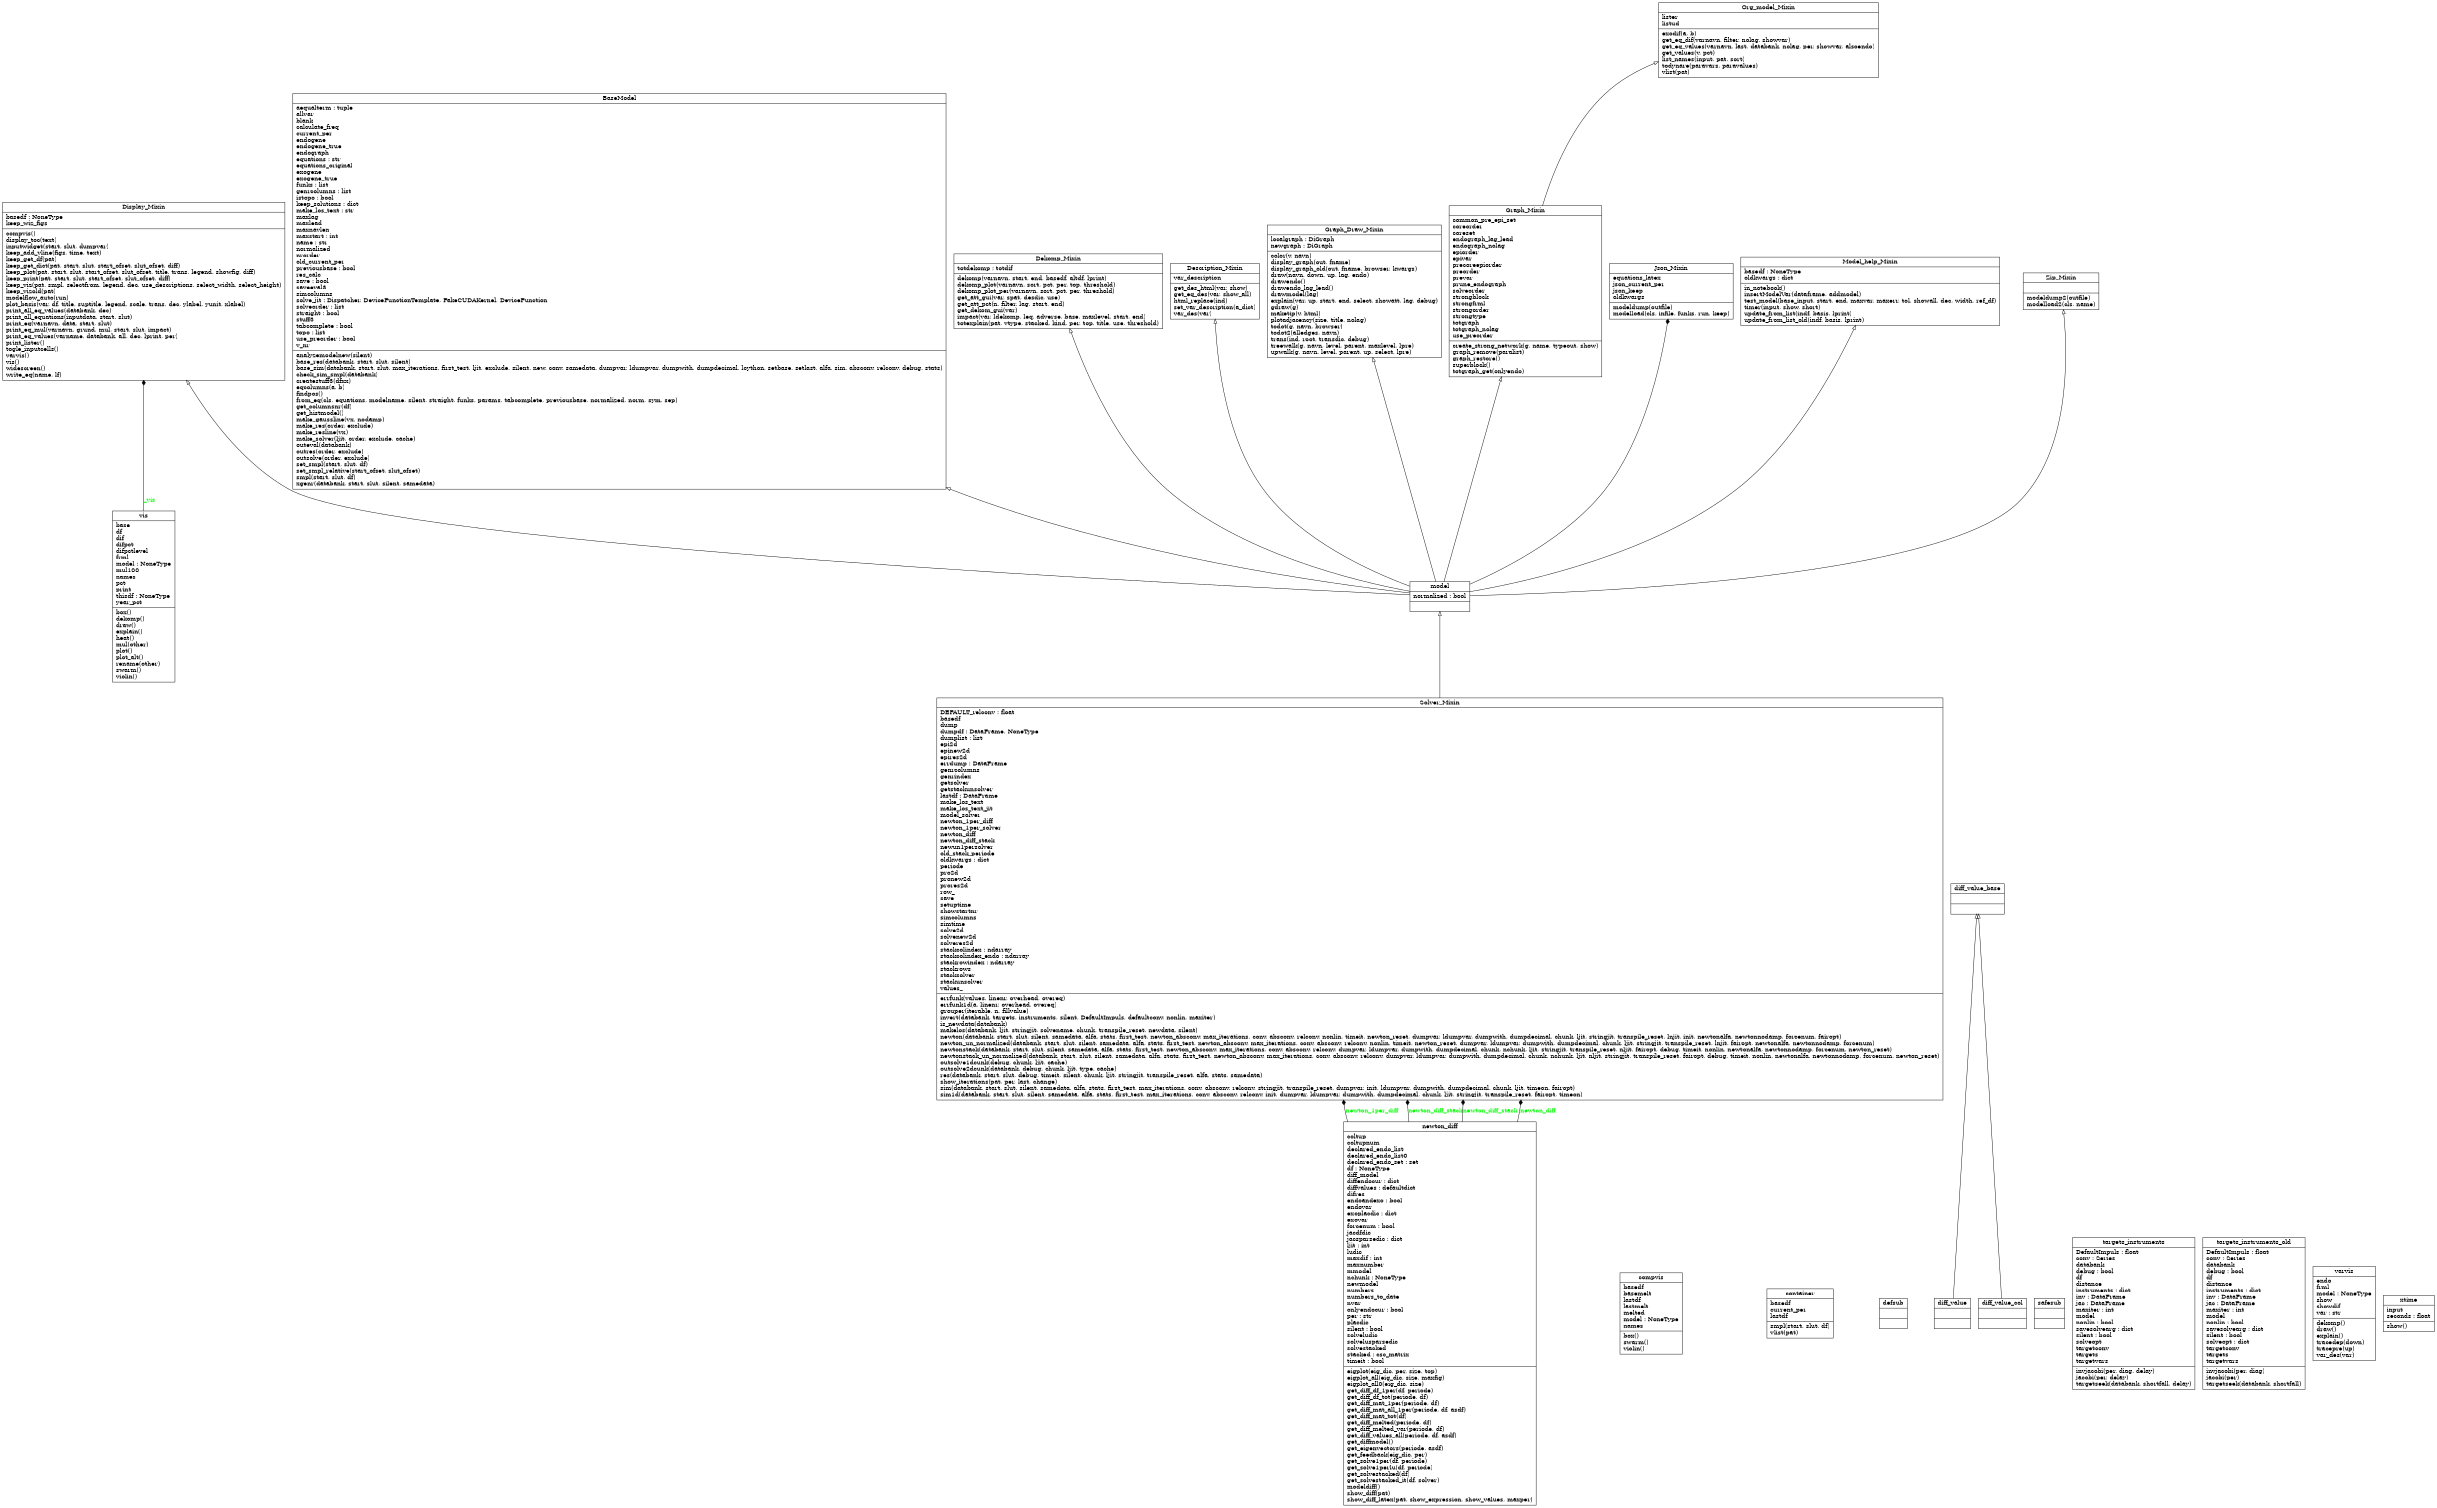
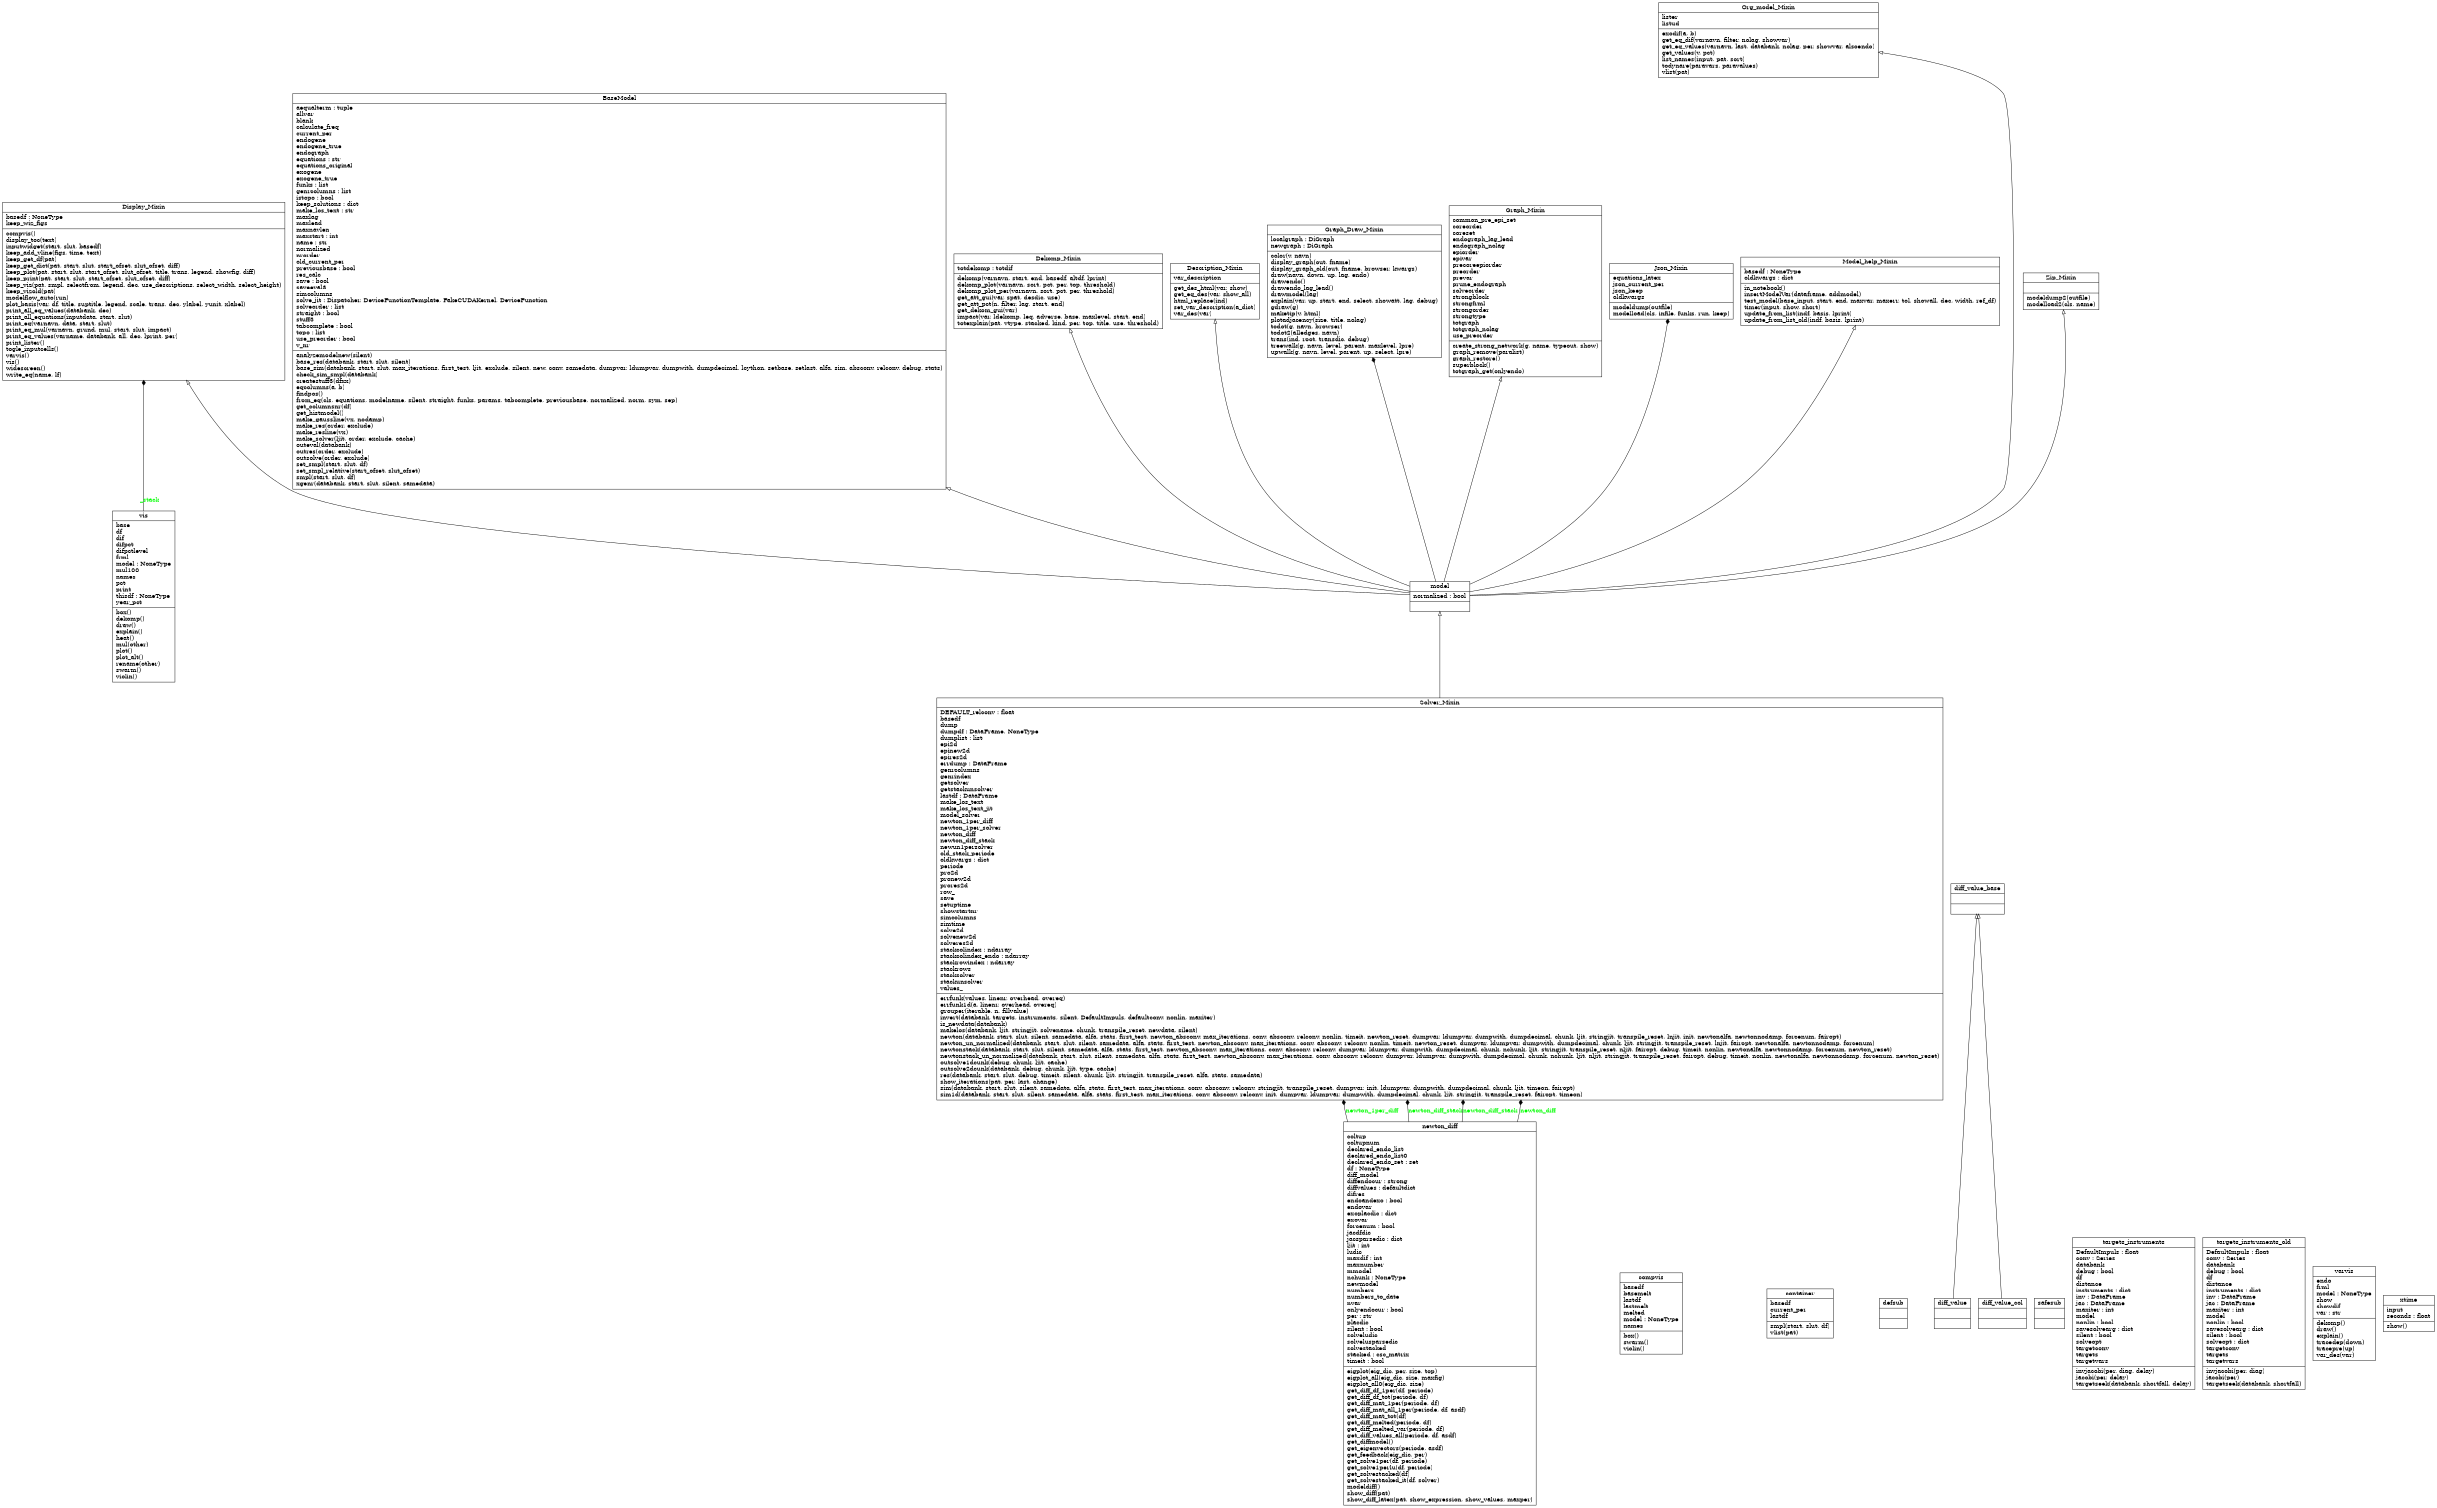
(1582, 121) -> (1993, 497)
(58, 247) -> (54, 247)
(1405, 472) -> (1405, 472)
(150, 500) -> (150, 500)
(1373, 1182) -> (1377, 1182)
